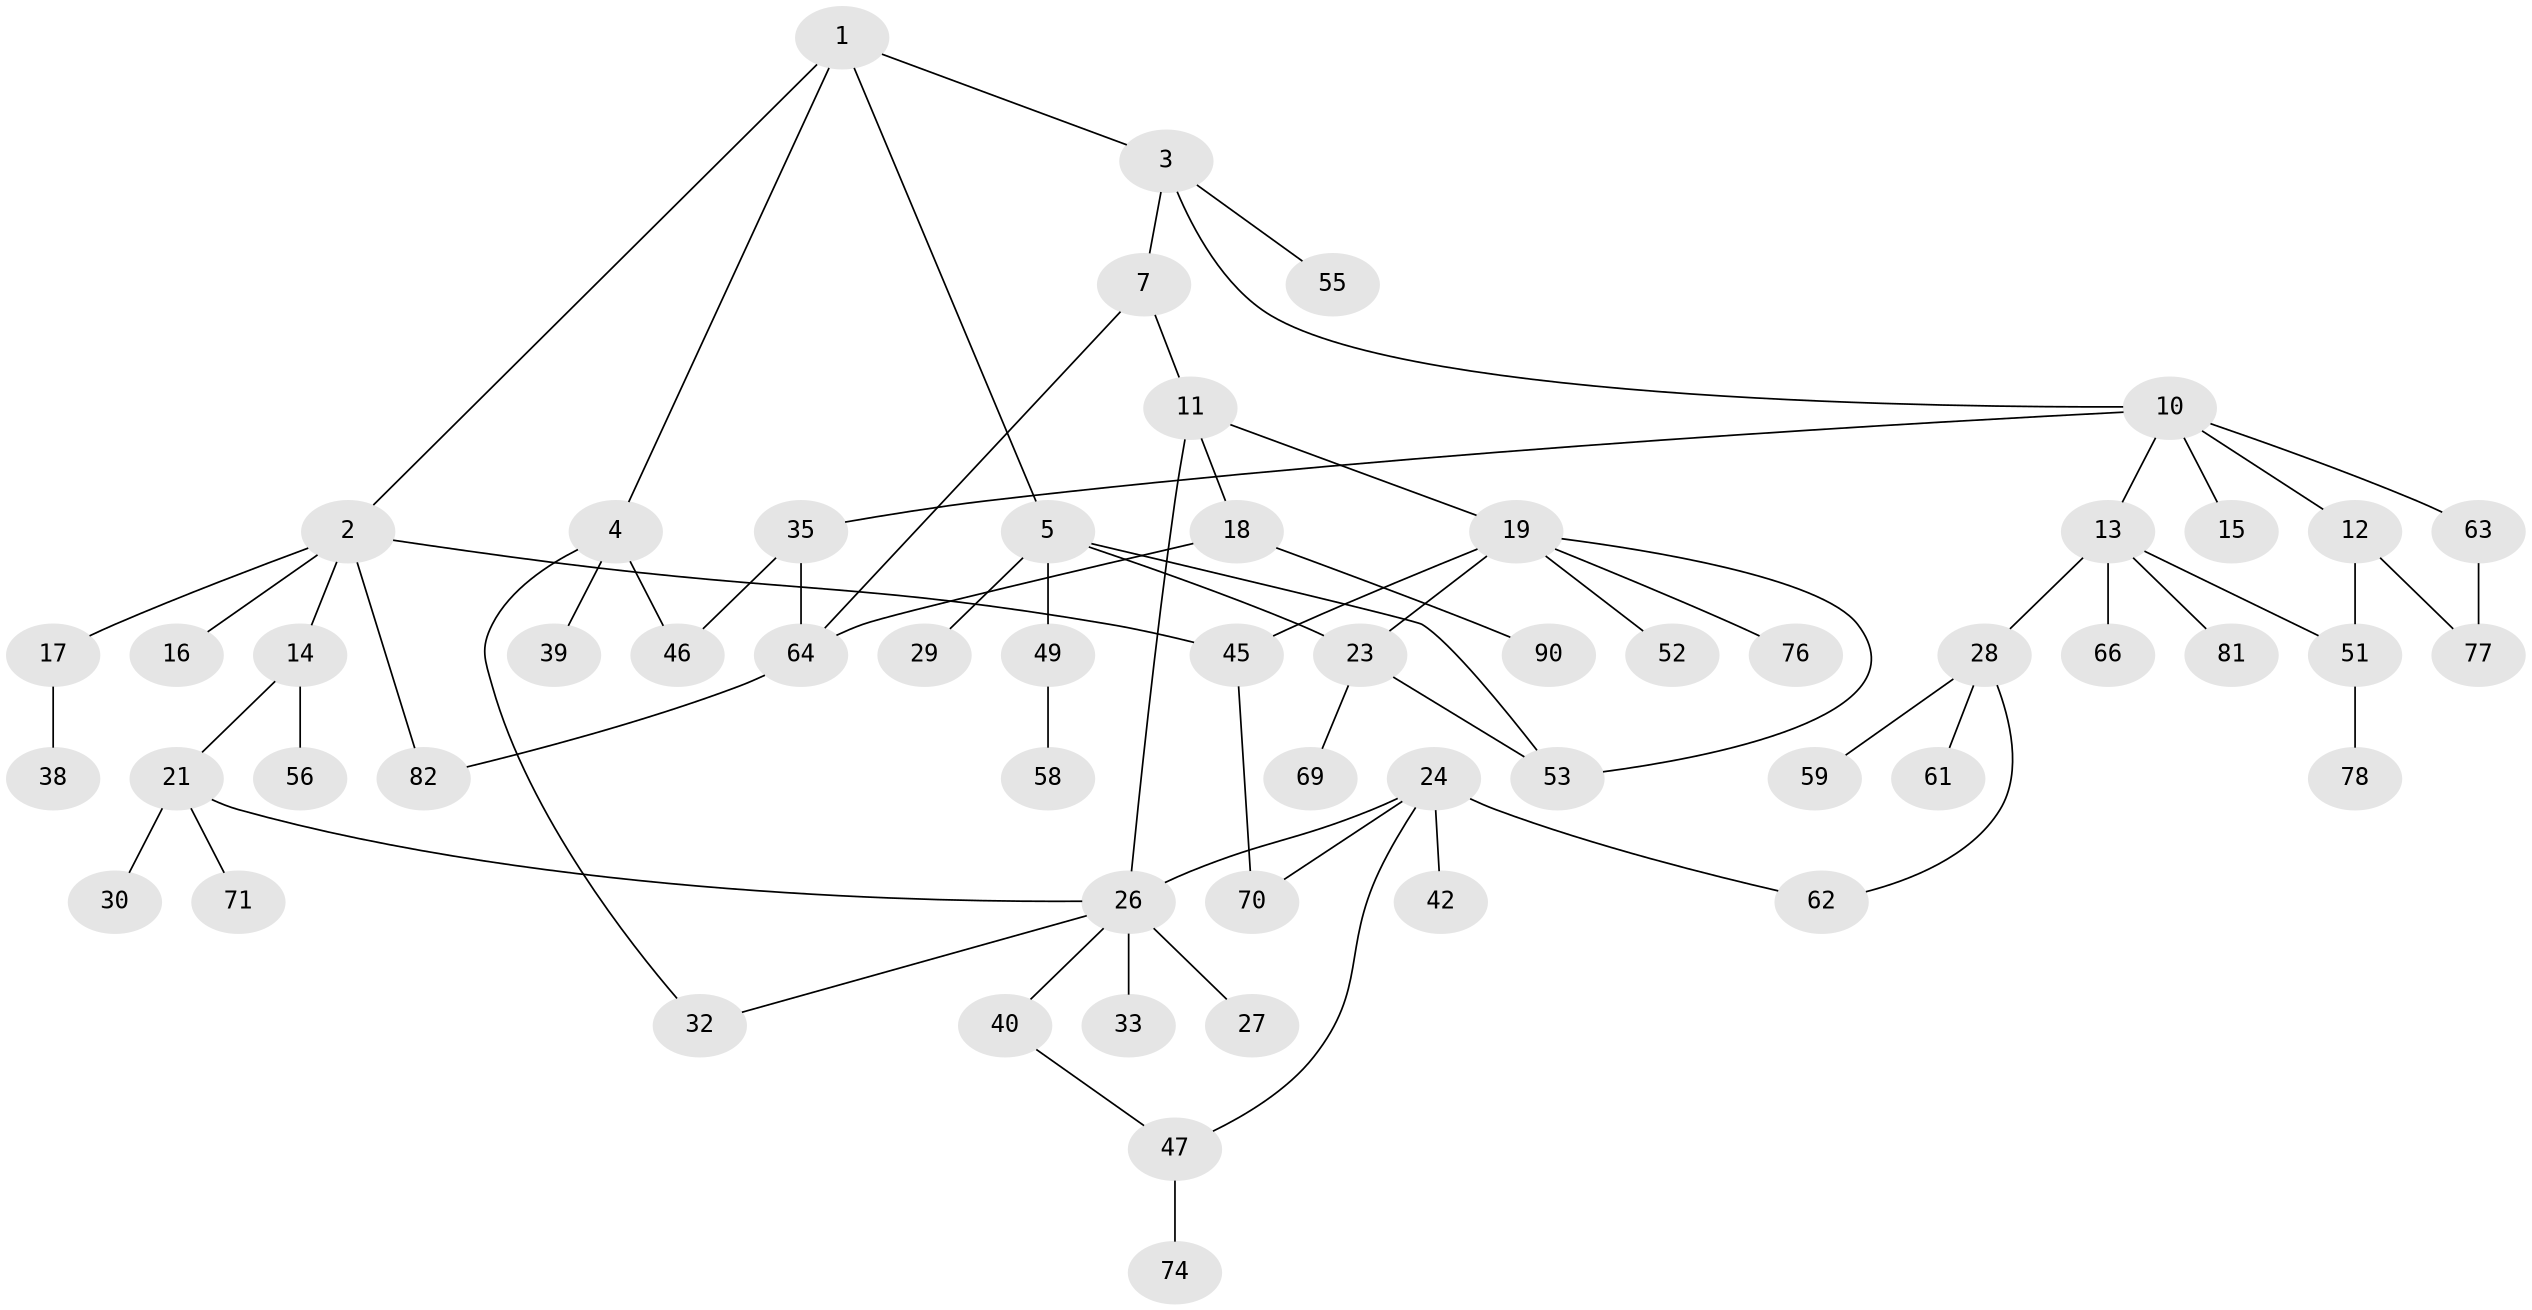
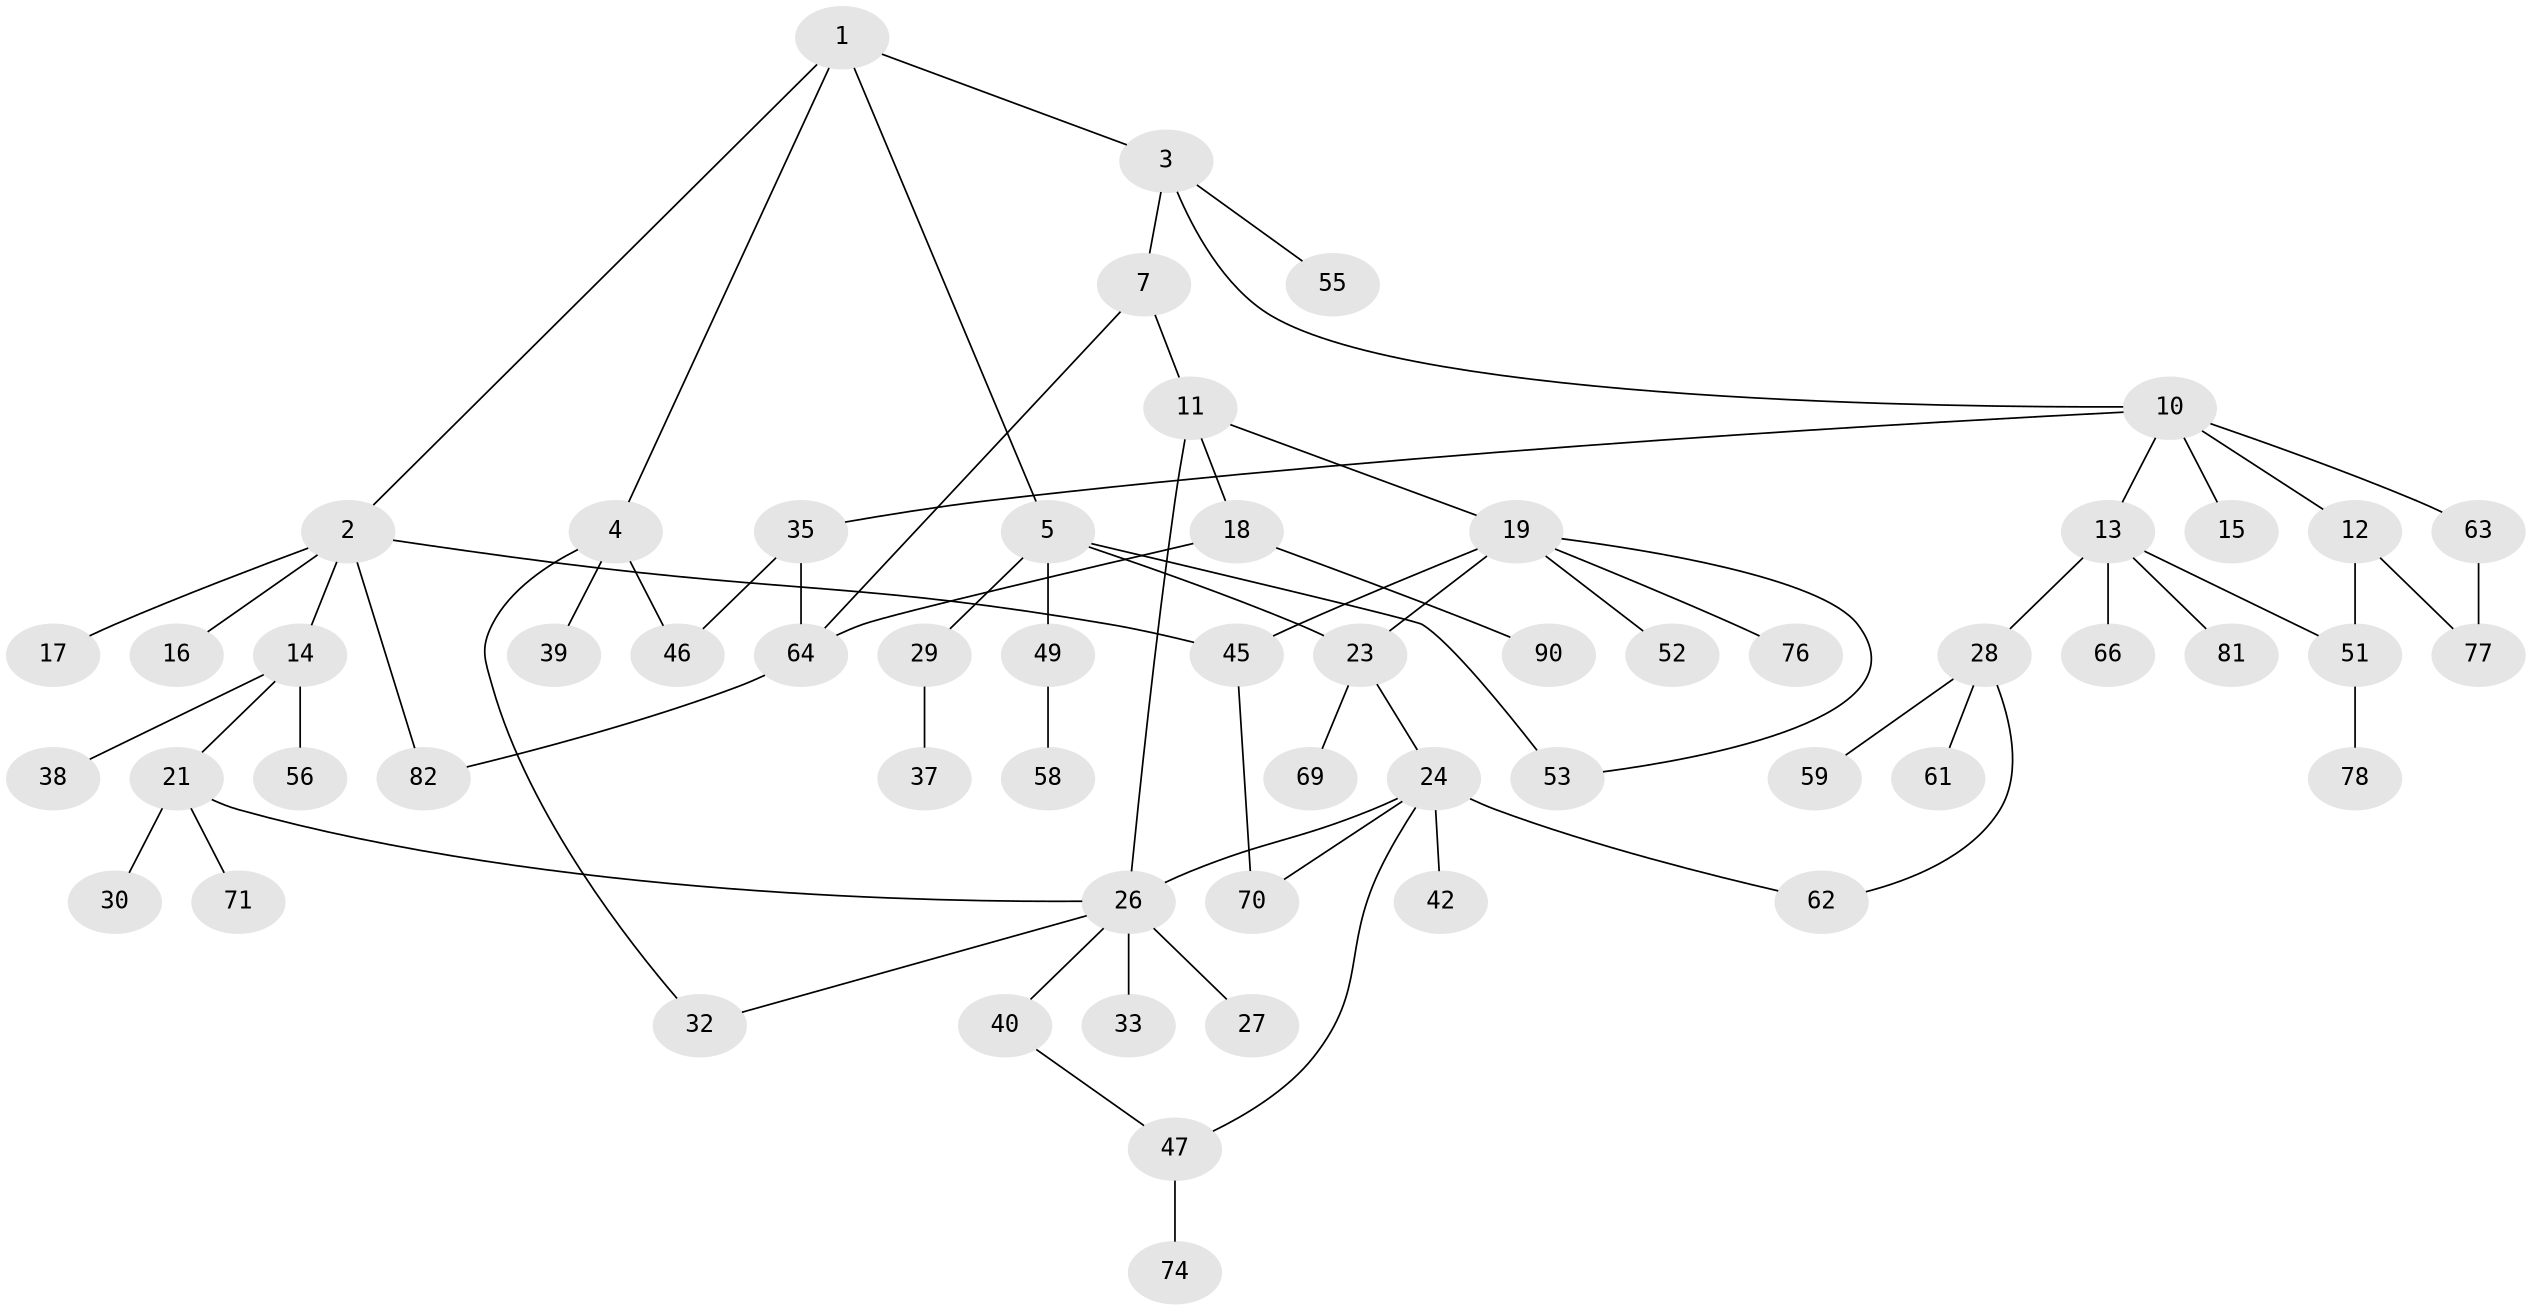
(53, 717) -> (177, 717)
(1459, 717) -> (1397, 717)
none -> (925, 779)
